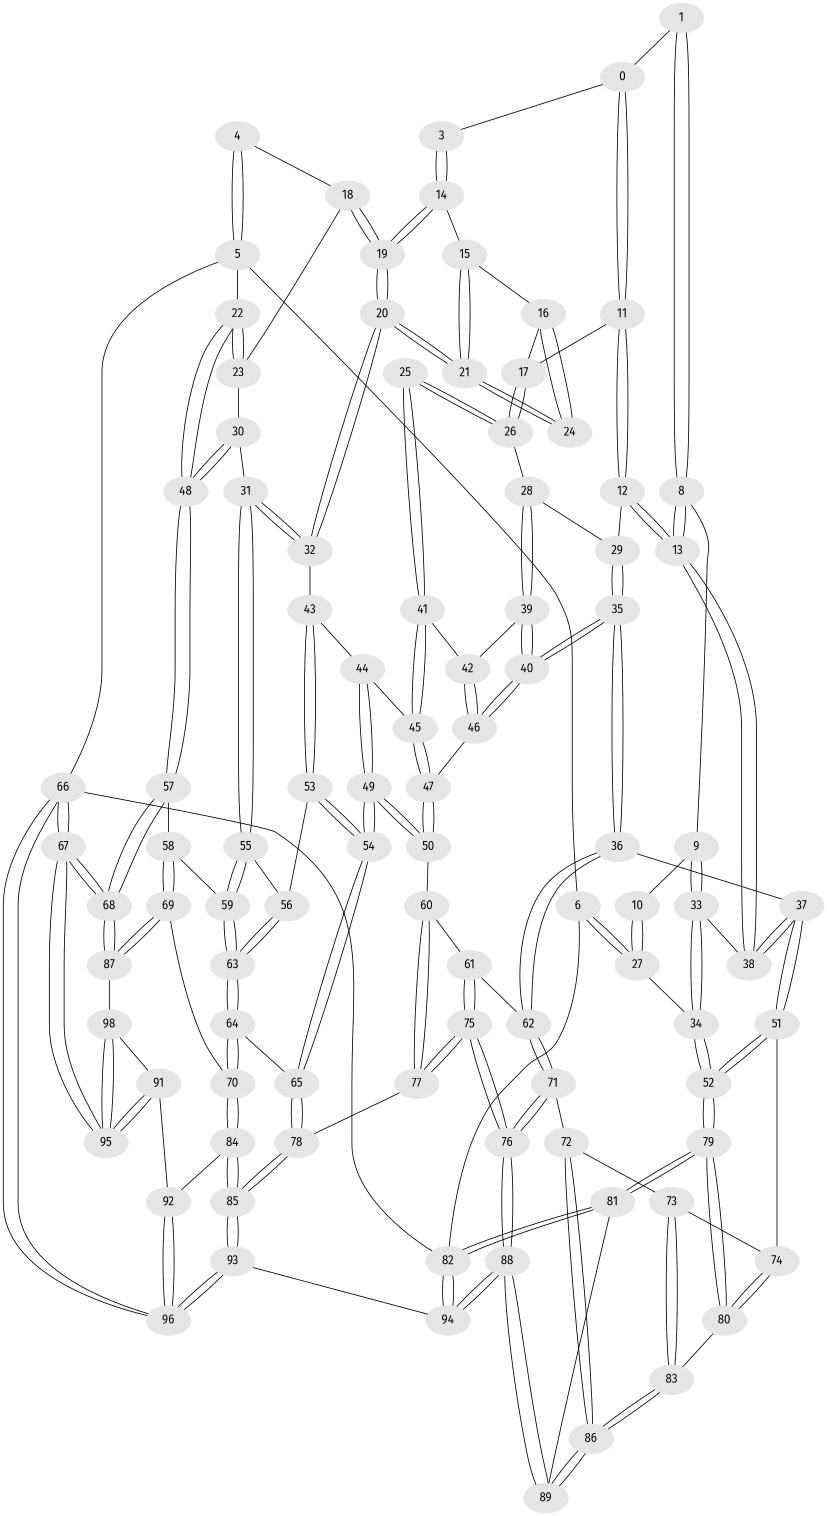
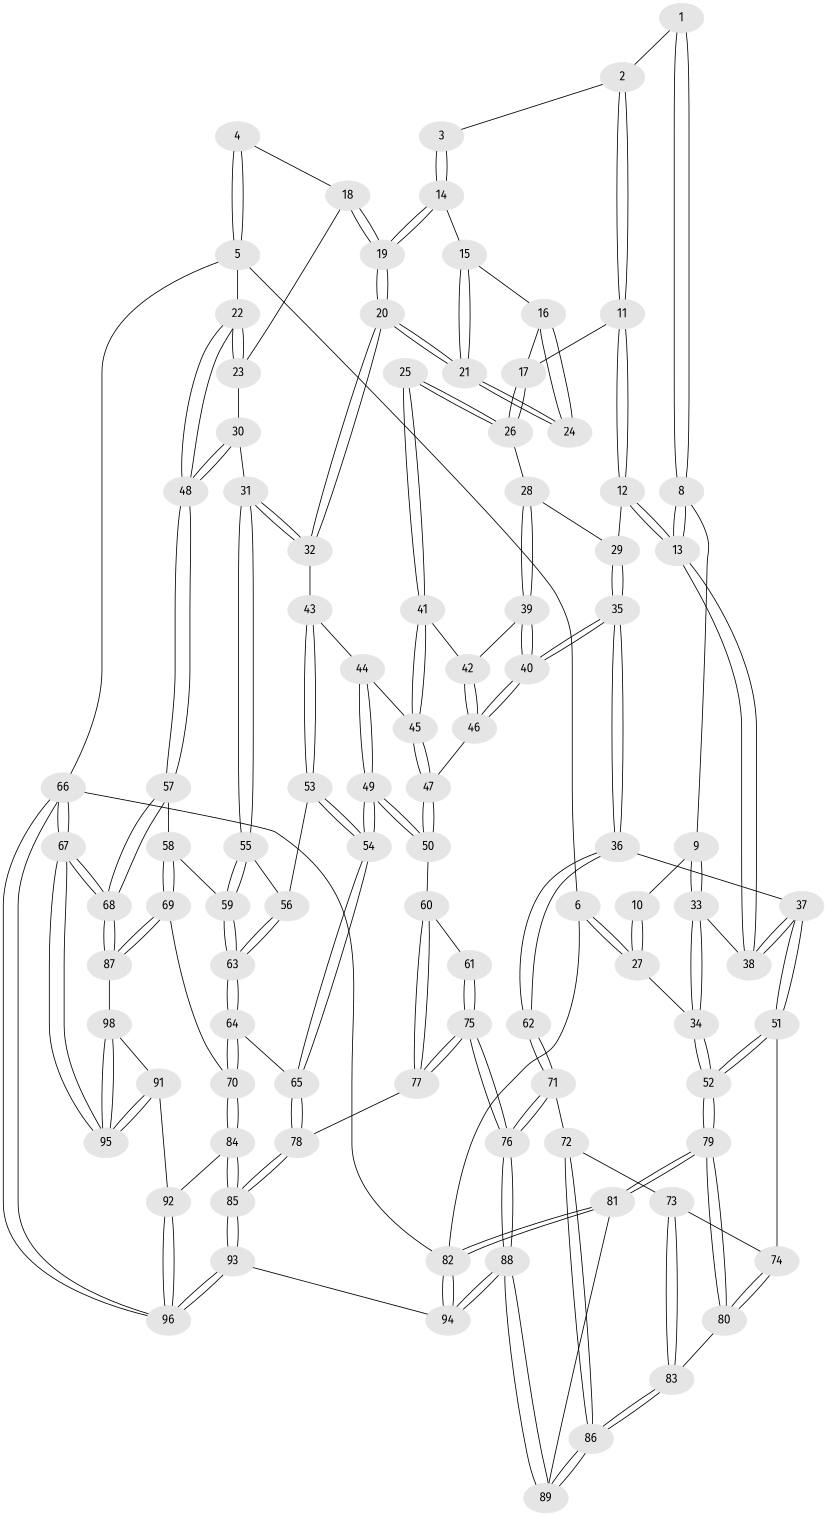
(622, 77) -> (622, 77)
(499, 995) -> none
